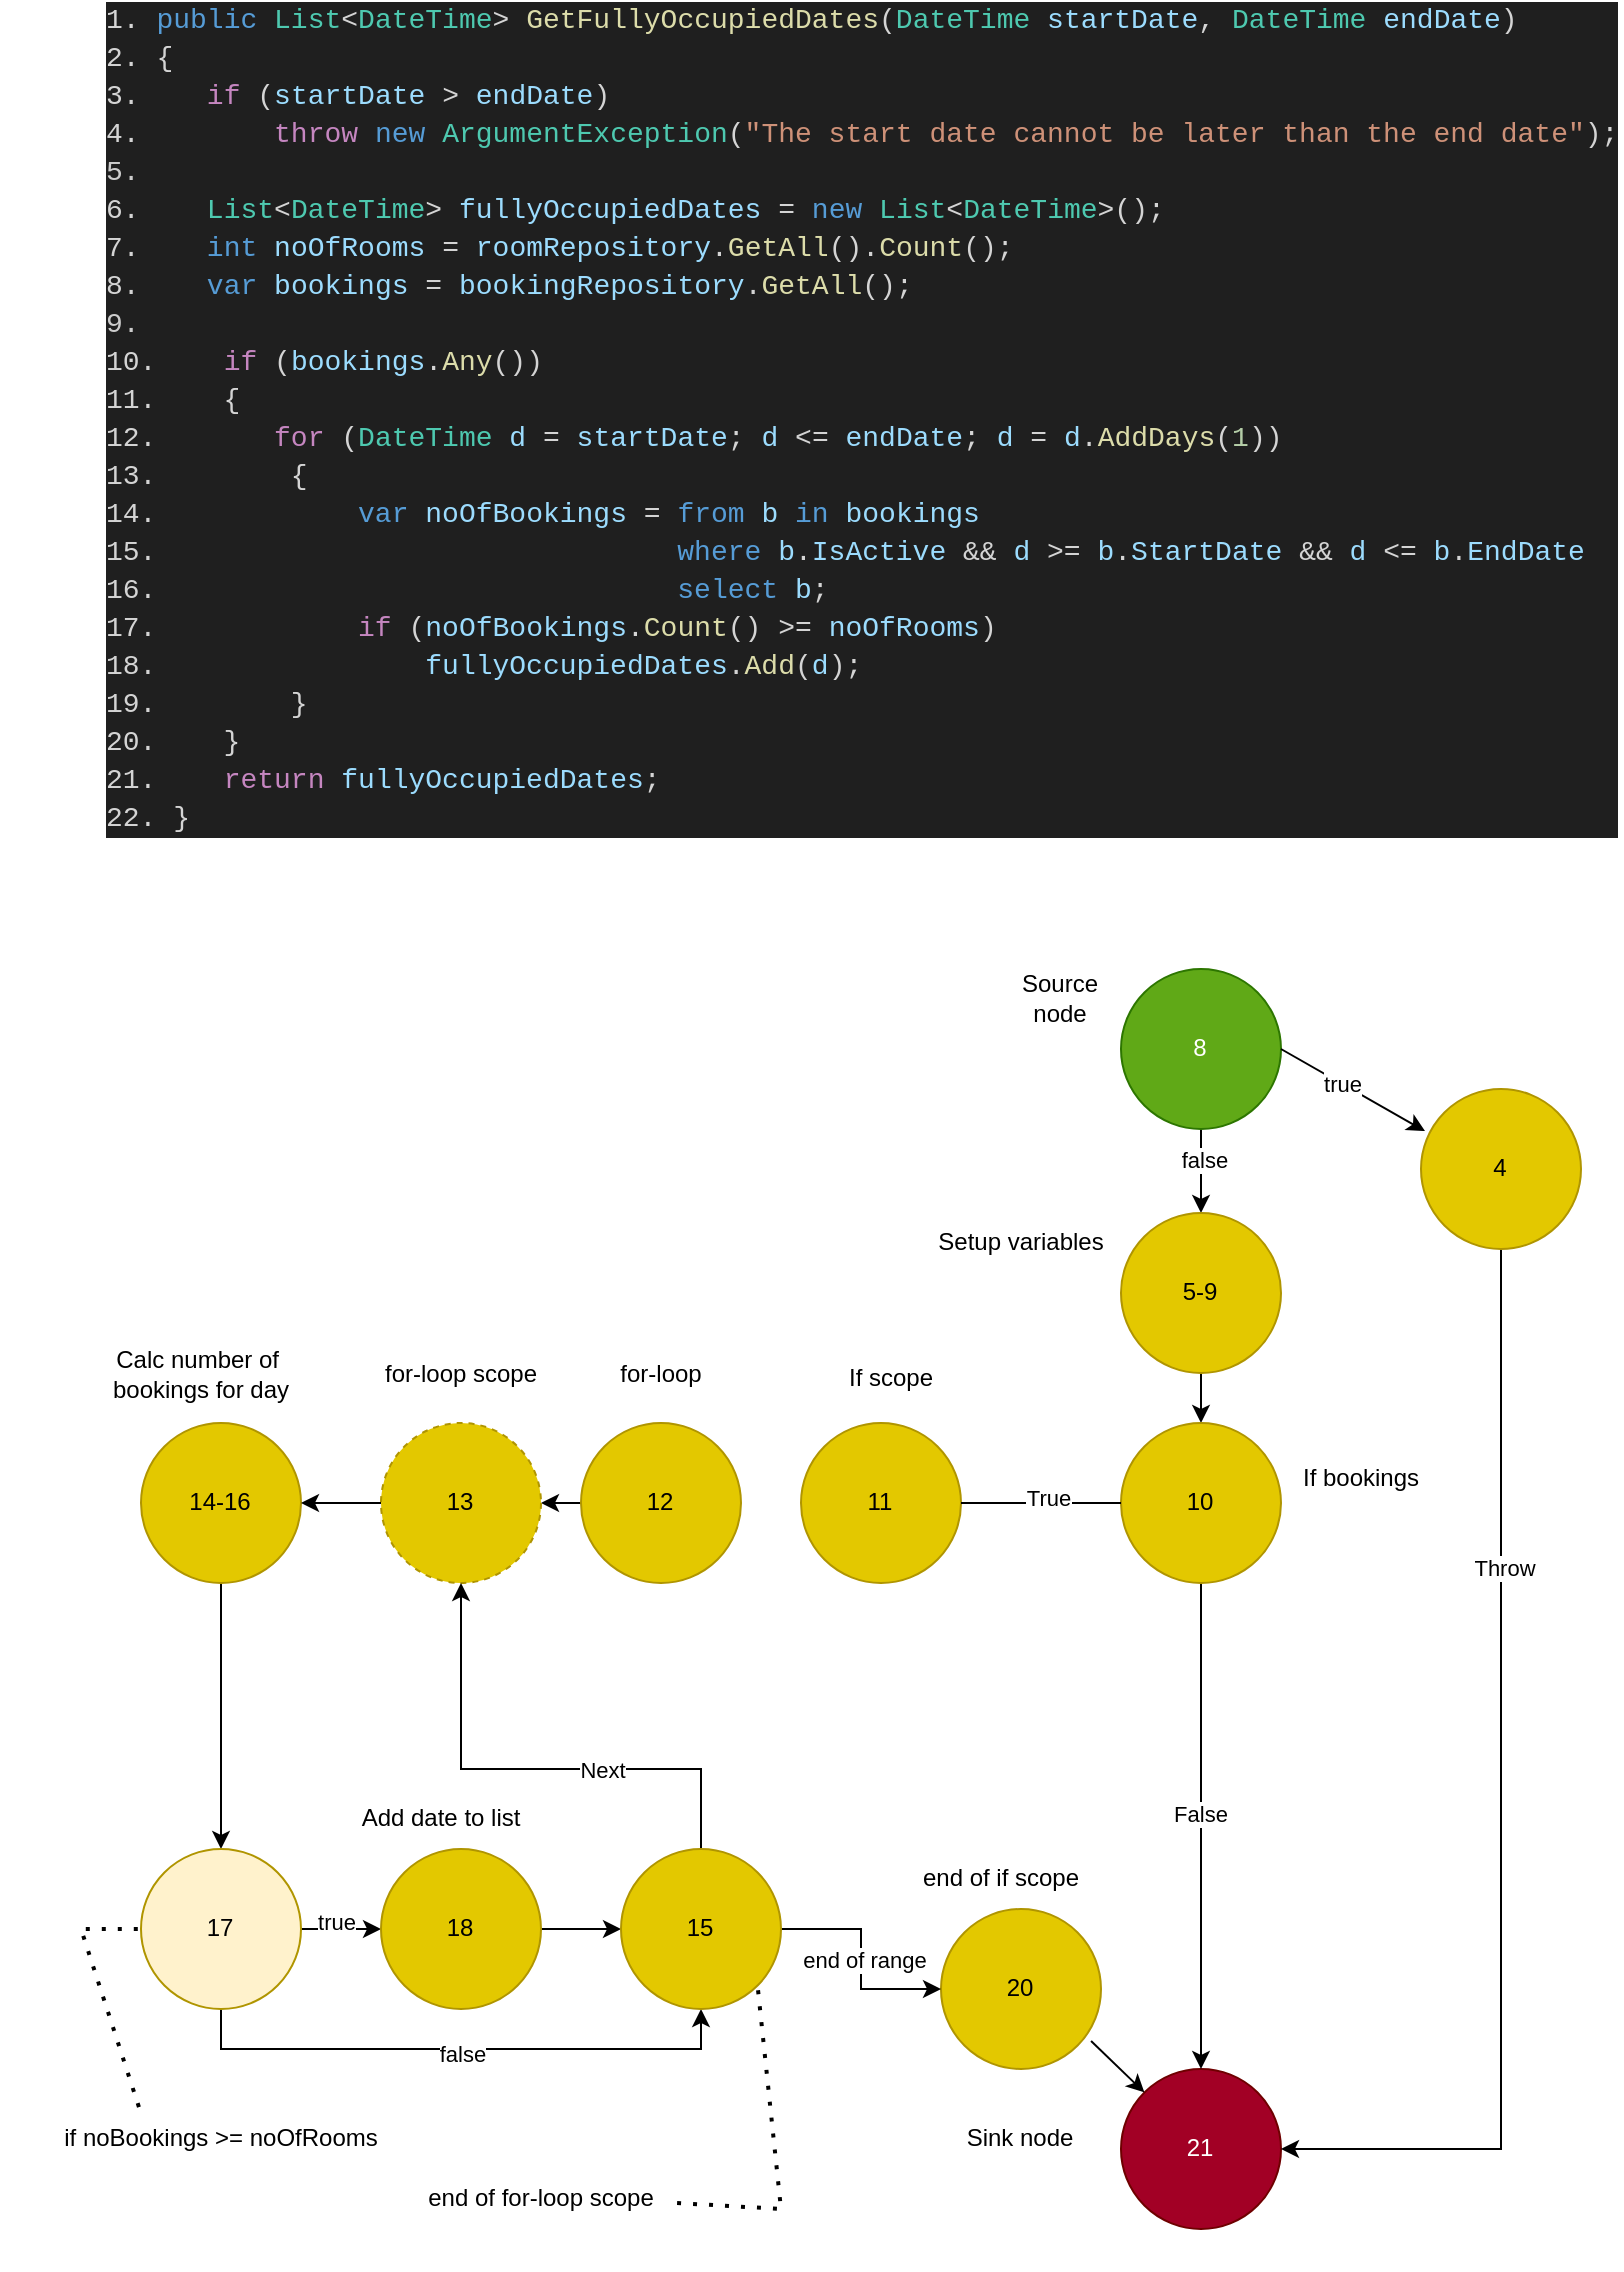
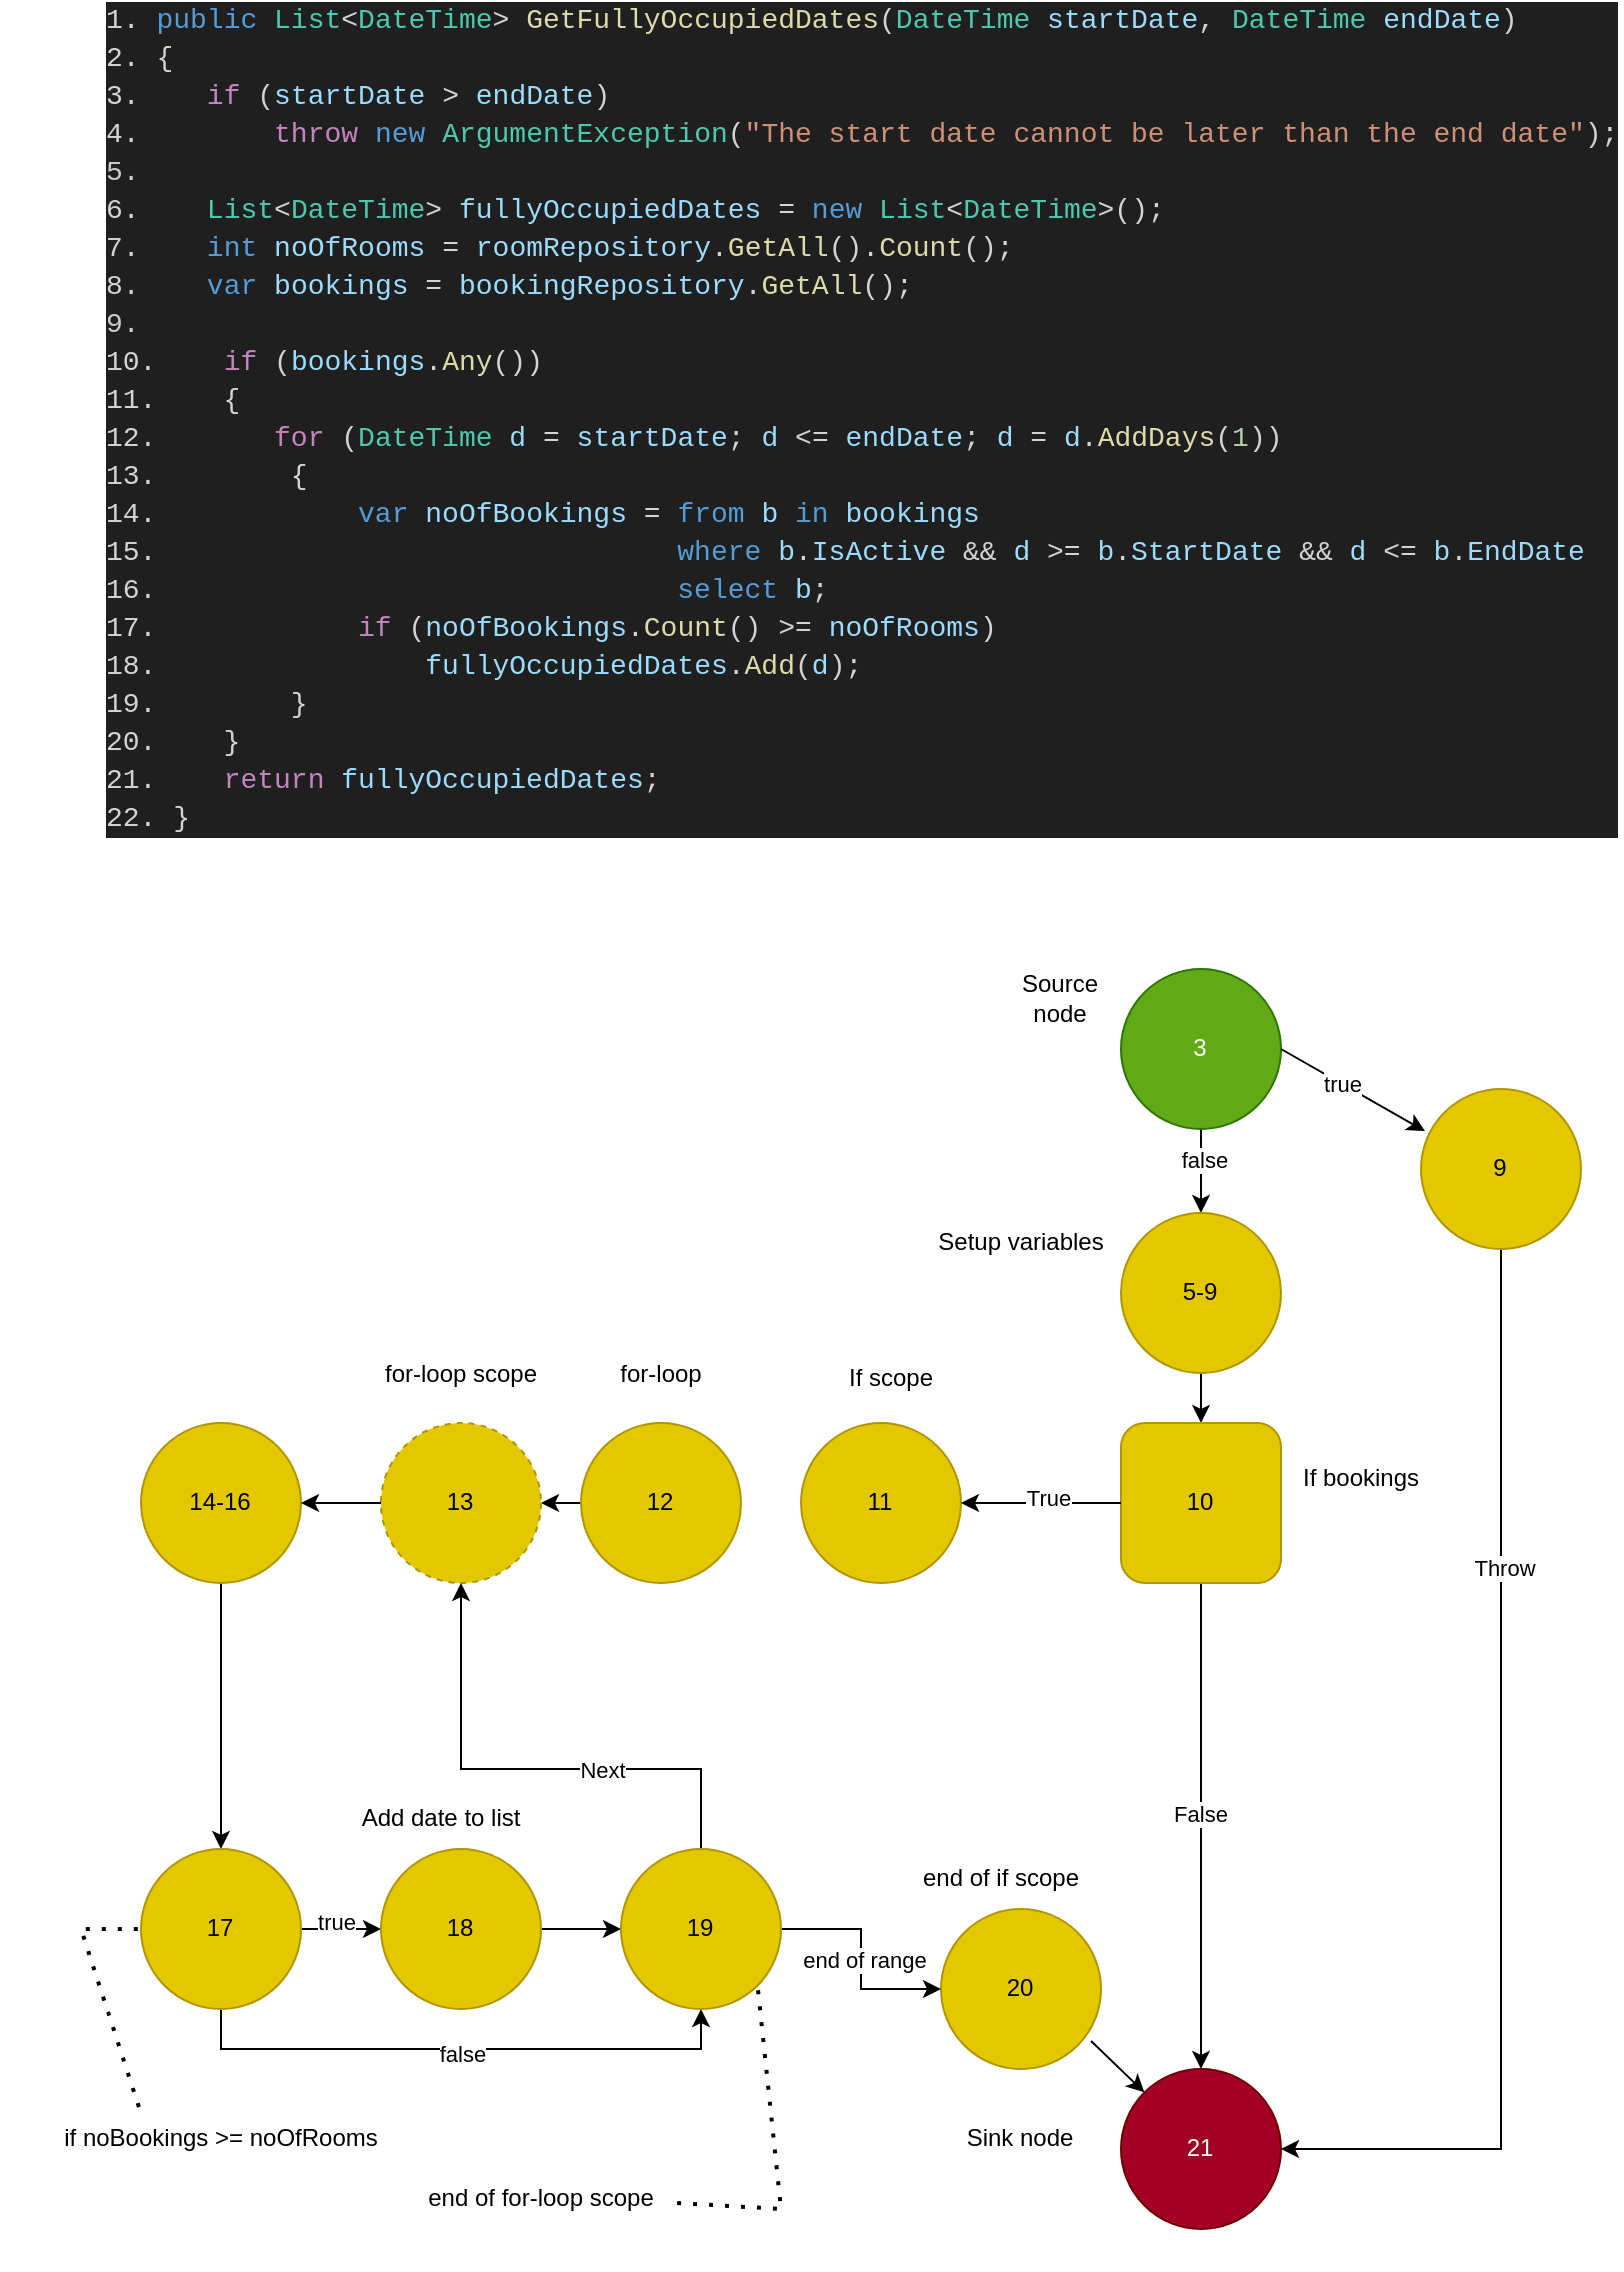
(1201, 1049) -> (1201, 1049)
(1501, 1169) -> (1501, 1169)
(201, 1375) -> none
(969, 1503) -> (976, 1503)
(1201, 1503) -> (1201, 1503)
(221, 1929) -> (221, 1929)
(701, 1929) -> (701, 1929)
